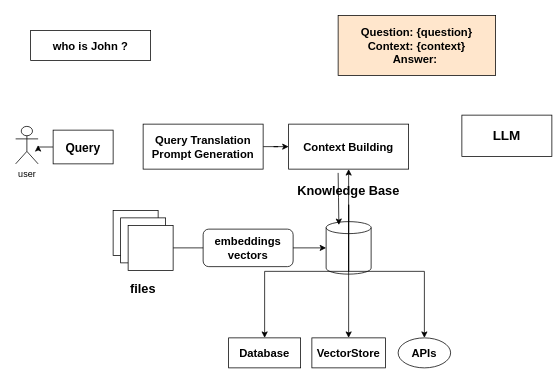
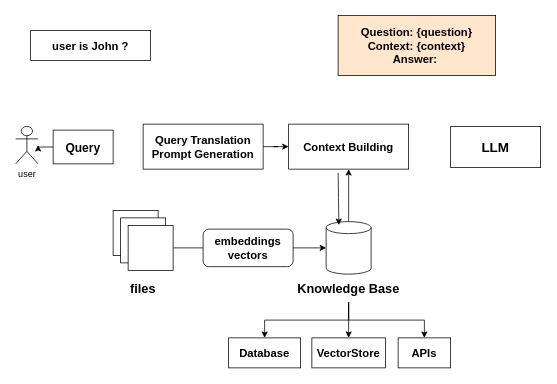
(90, 45) -> (90, 45)
(507, 136) -> (495, 147)
(348, 192) -> (348, 289)
(424, 353) -> (424, 353)
